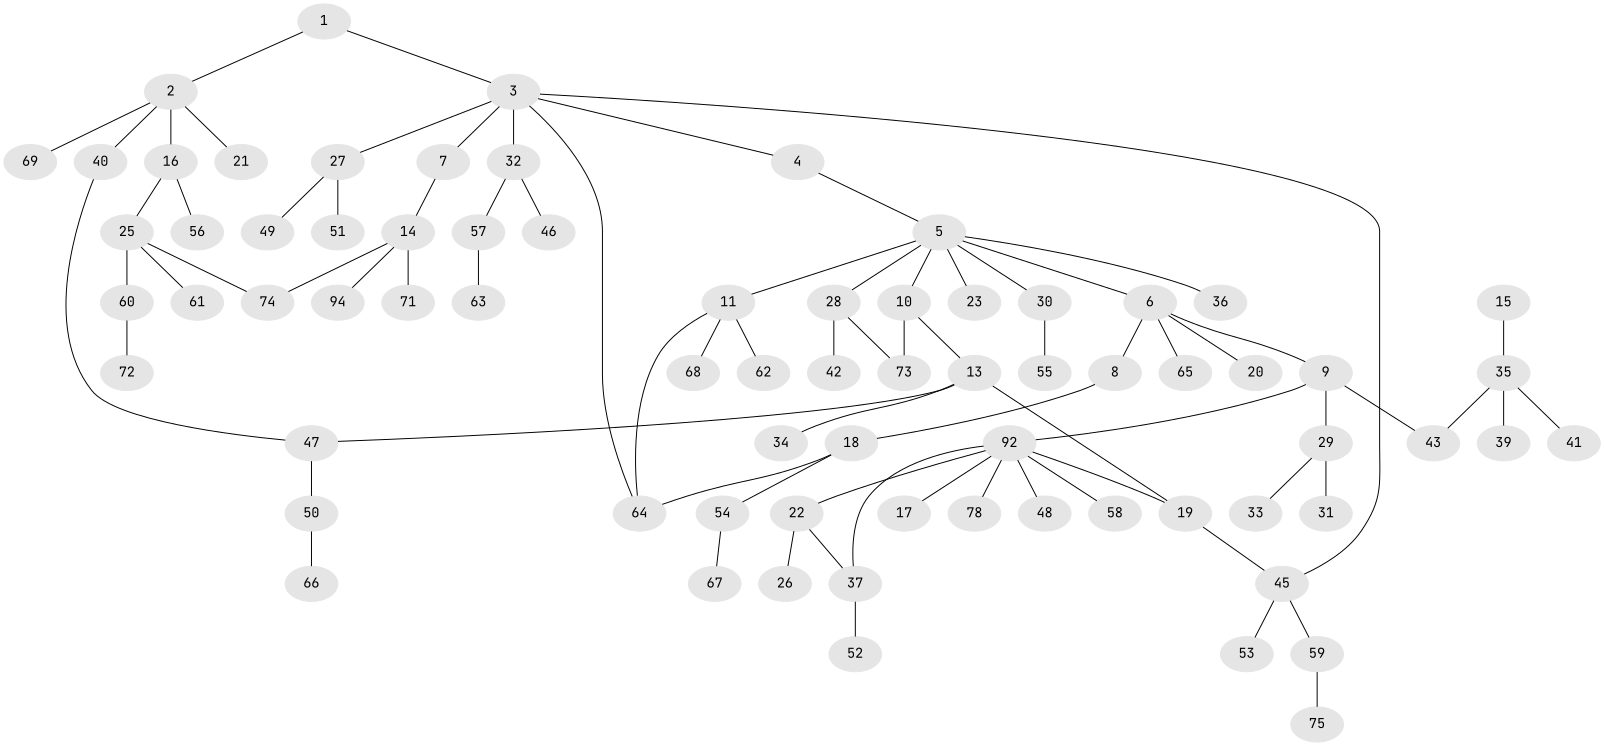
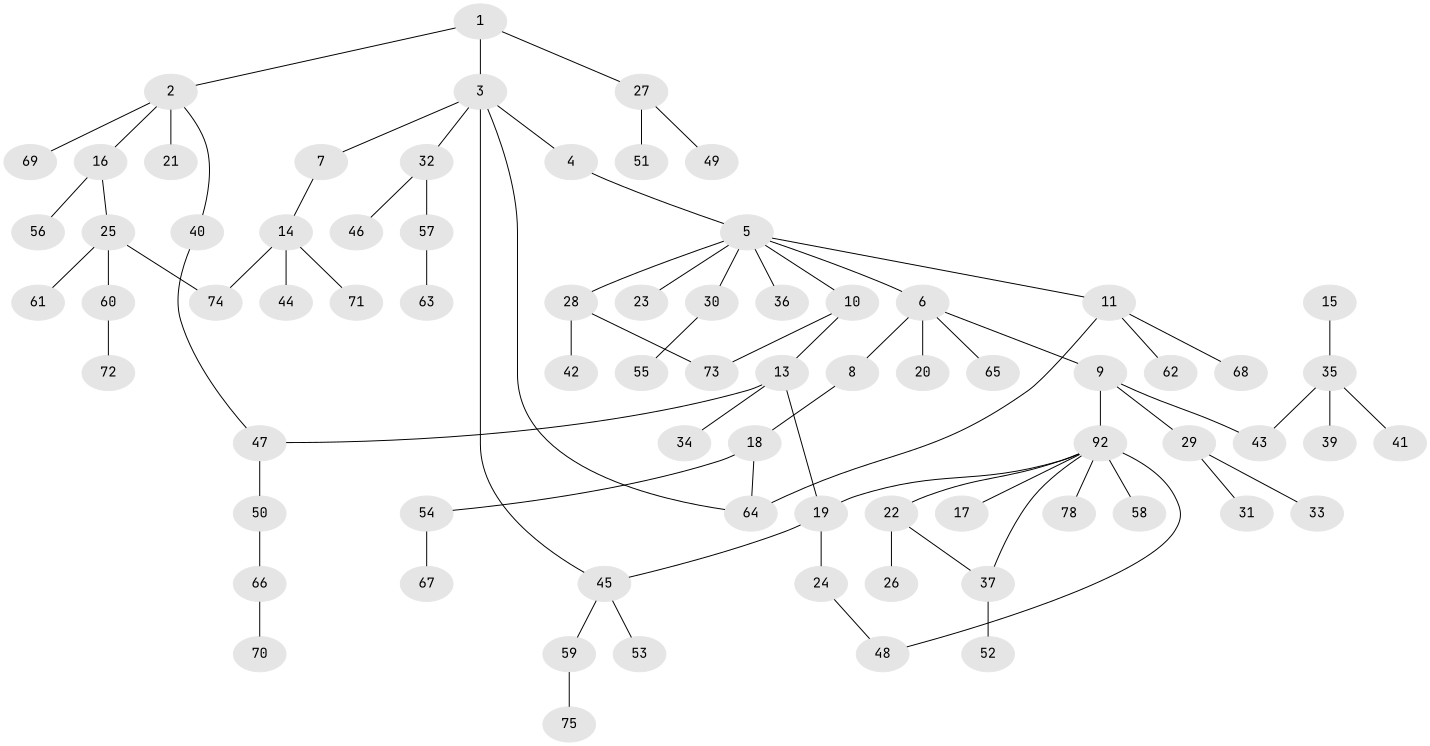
(426, 127) -> (561, 57)
(338, 303) -> (286, 303)
none -> (821, 584)
none -> (260, 654)
